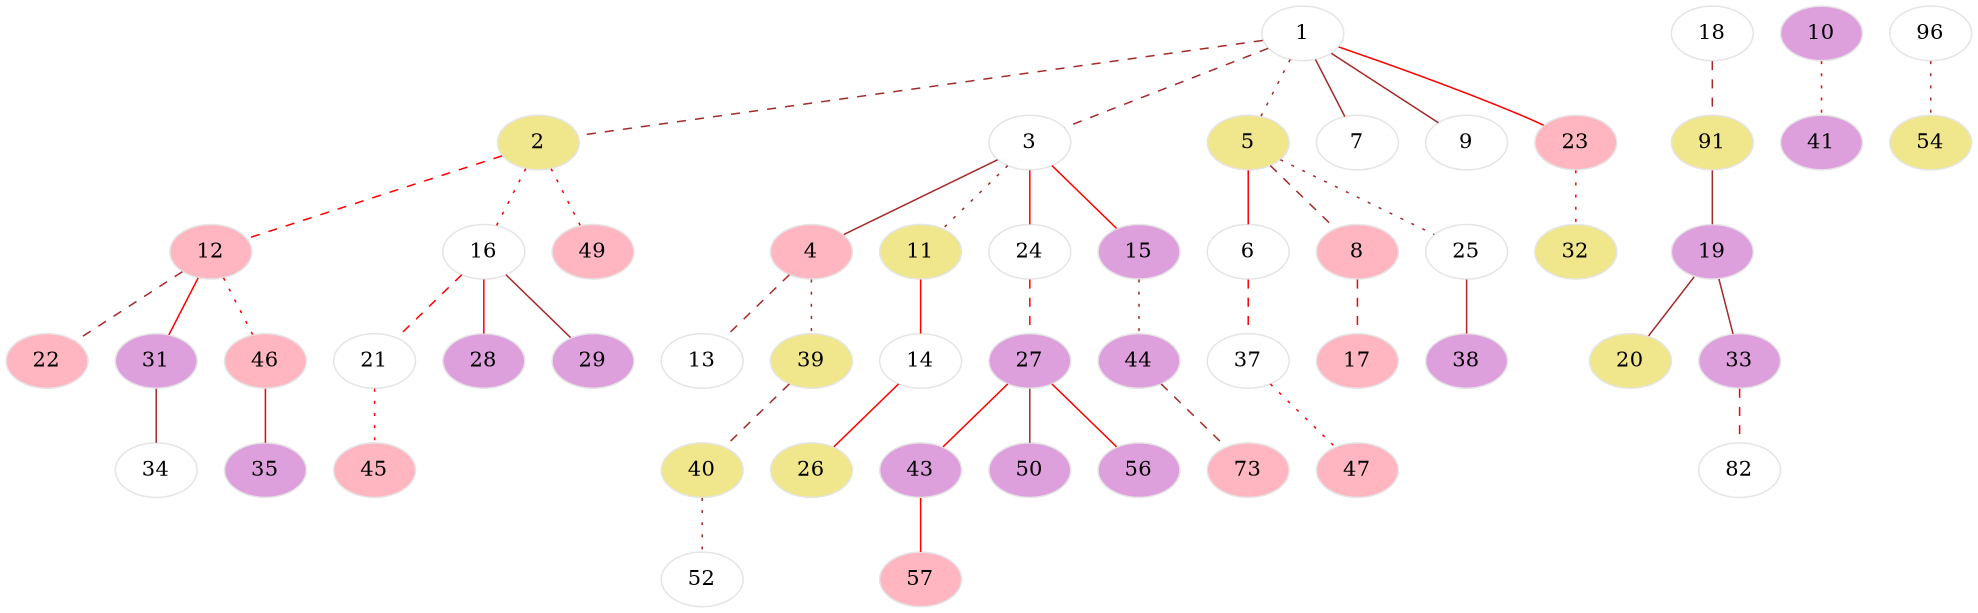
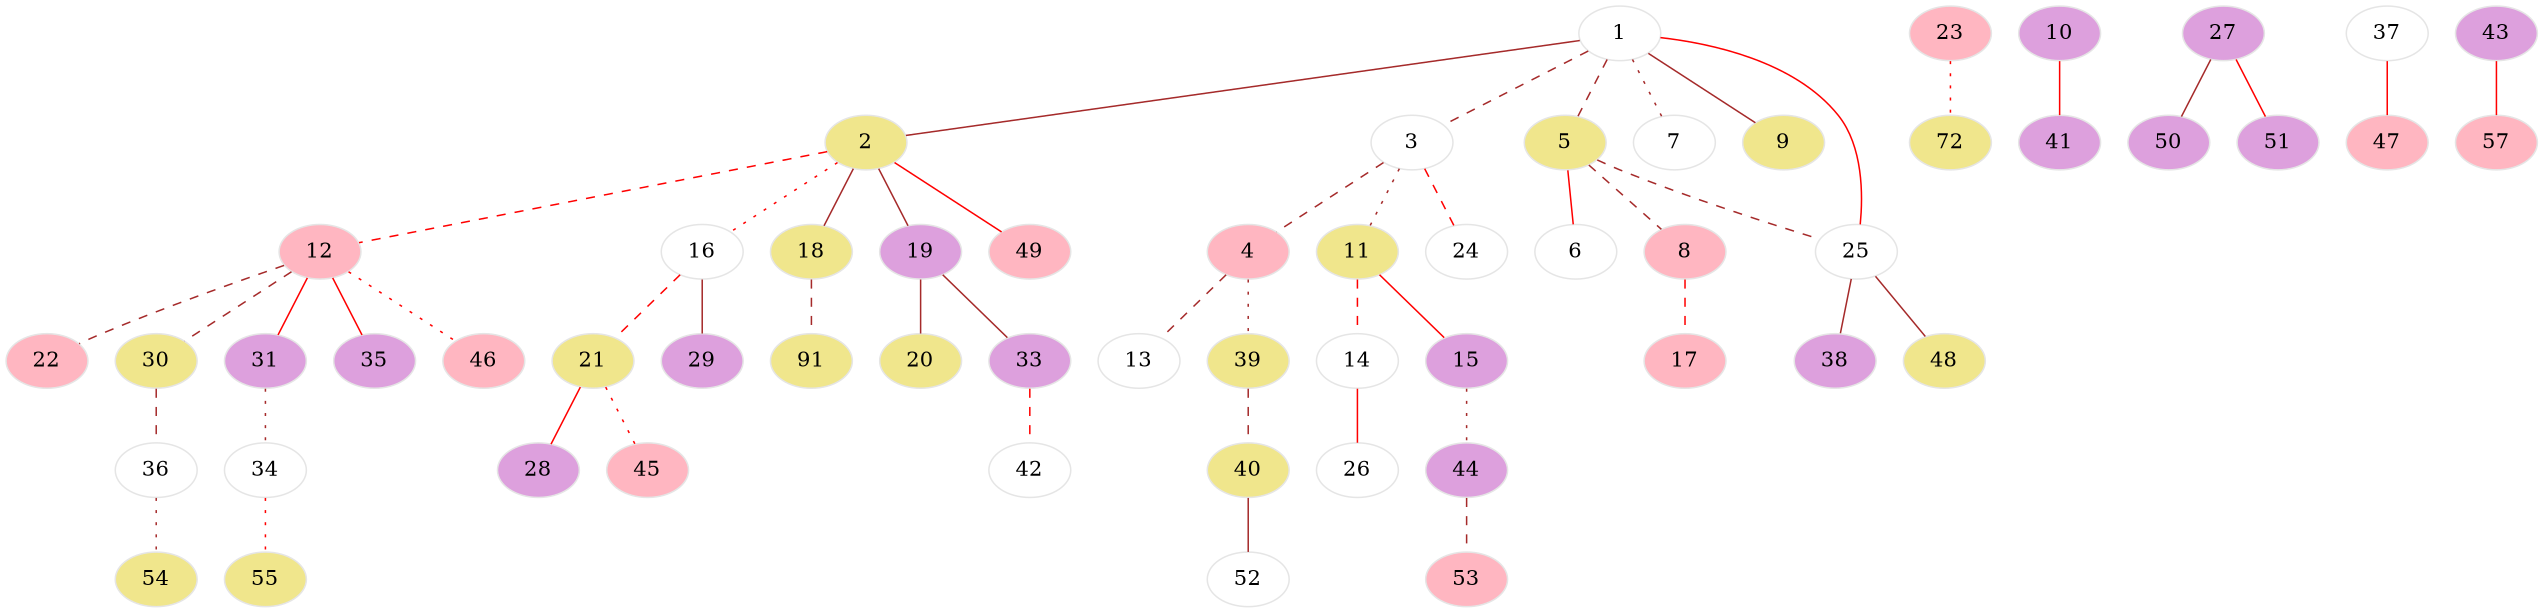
(1712, 33) -> (811, 252)
(1931, 33) -> (156, 470)
(1442, 84) -> (1807, 87)
(920, 88) -> (1243, 88)
(1275, 88) -> (1592, 88)
(1330, 88) -> (1647, 88)
(1822, 88) -> (2060, 88)
(1467, 143) -> (1784, 143)
(566, 197) -> (948, 197)
none -> (839, 197)
(921, 197) -> (1330, 197)
(1030, 197) -> (1439, 197)
(1084, 197) -> (1412, 306)
(1357, 197) -> (1707, 203)
(1712, 197) -> (893, 197)
(1576, 252) -> (1950, 143)
(484, 307) -> (566, 416)
(921, 307) -> (1357, 307)
(1030, 307) -> none
(1248, 307) -> none
none -> (156, 361)
(375, 361) -> (593, 361)
none -> (1944, 361)
(975, 415) -> none
(1303, 415) -> (2387, 88)
(156, 416) -> (265, 416)
(265, 416) -> (347, 306)
(811, 470) -> (1357, 470)
(1139, 470) -> (2278, 143)
(1248, 470) -> (1467, 579)
(1740, 470) -> (1030, 470)
(702, 525) -> (1248, 525)
none -> (265, 579)
